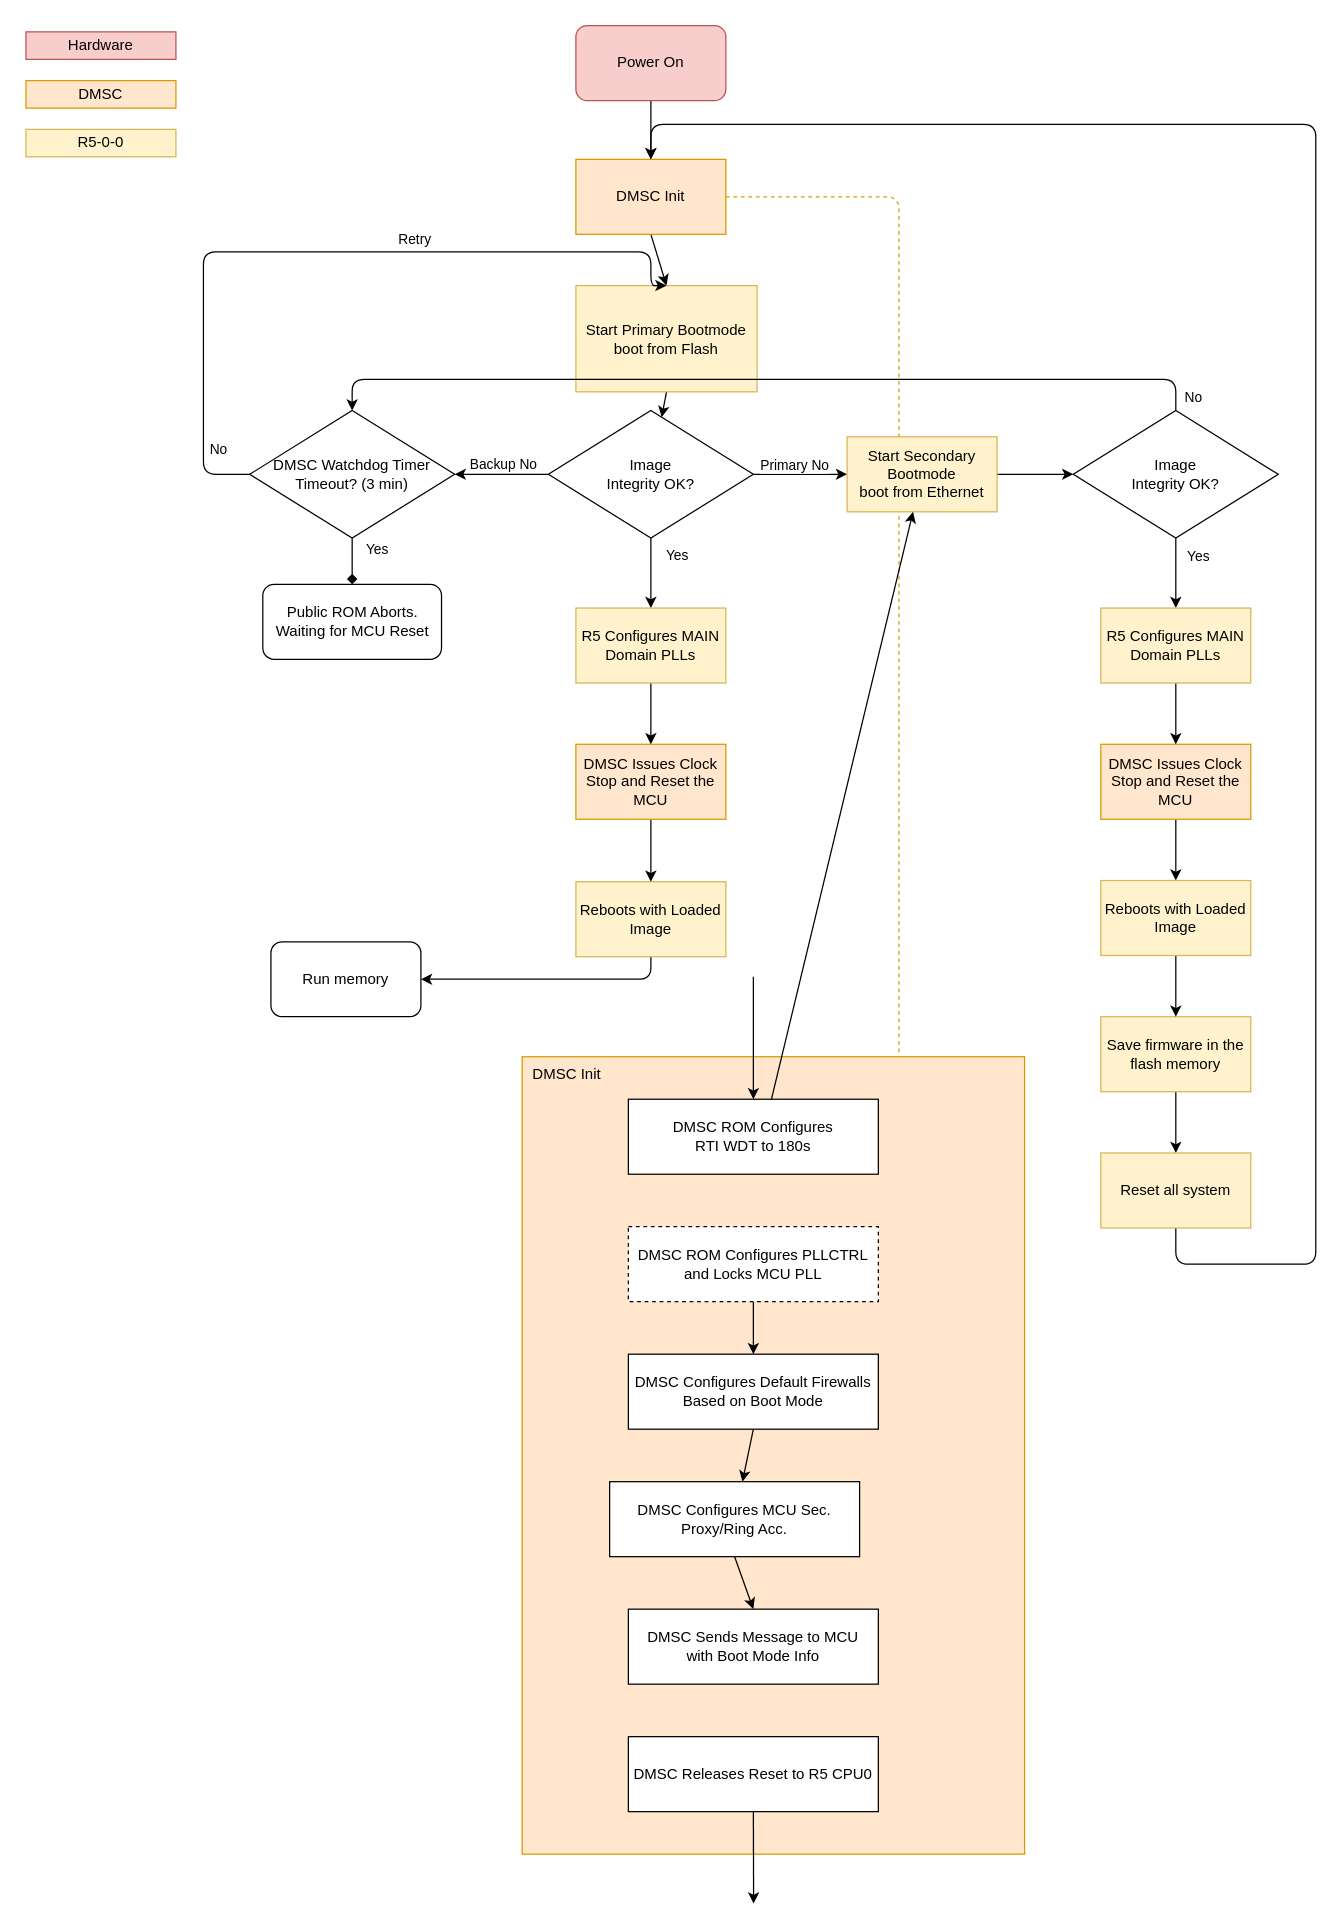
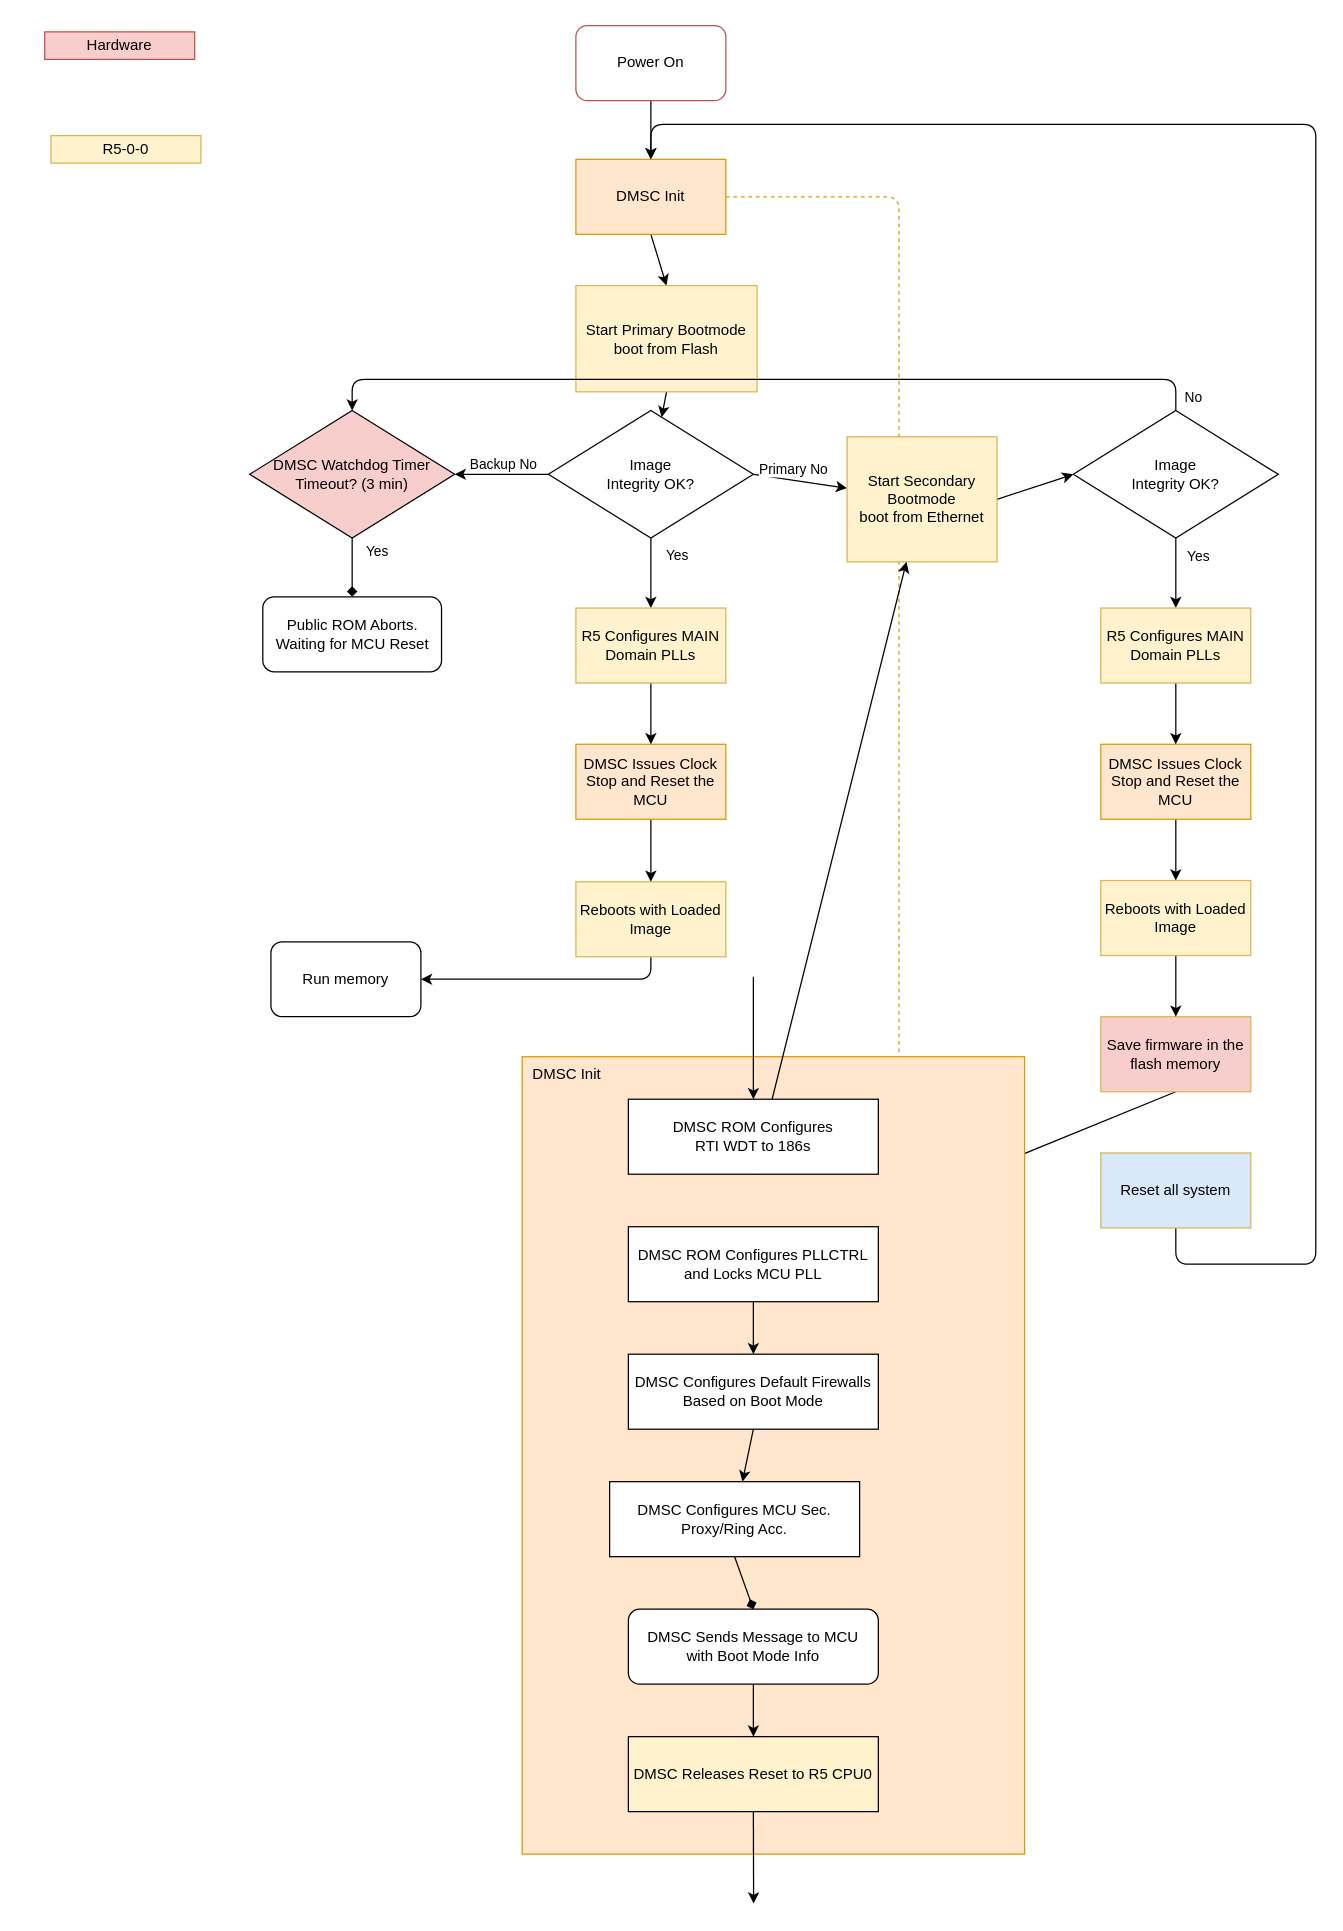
(101, 46) -> (119, 46)
(651, 63) -> (651, 63)
(101, 94) -> none
(101, 143) -> (126, 149)
(317, 252) -> none
(352, 474) -> (352, 474)
(922, 474) -> (922, 499)
(352, 622) -> (352, 634)
(1176, 1054) -> (1176, 1054)
(1176, 1118) -> (1100, 1123)
(753, 1137) -> (753, 1137)
(1176, 1191) -> (1176, 1191)
(753, 1264) -> (753, 1264)
(750, 1600) -> (750, 1599)
(753, 1647) -> (753, 1647)
none -> (753, 1707)
(753, 1774) -> (753, 1774)
